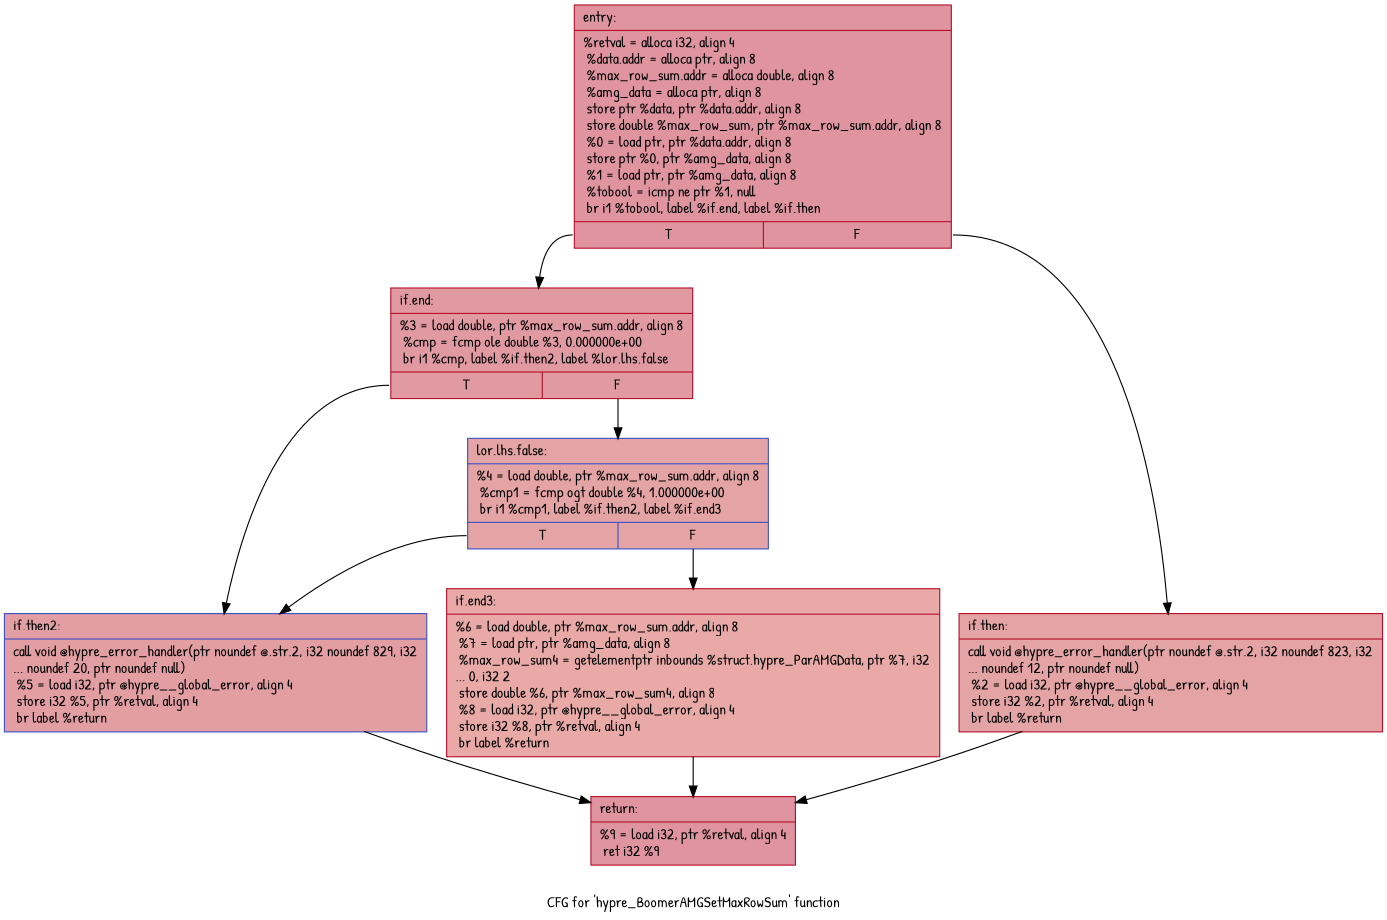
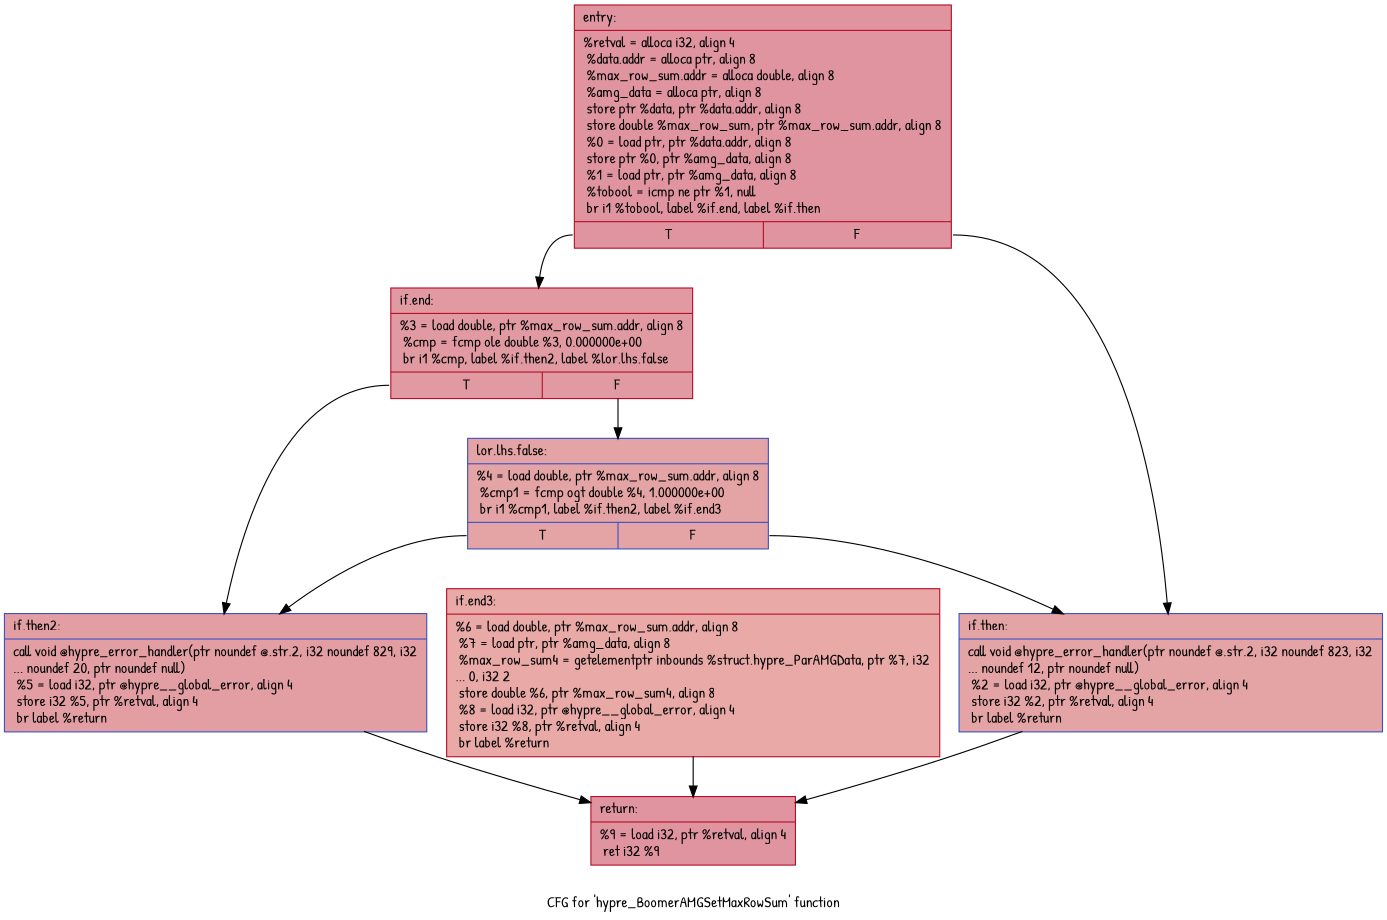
(693, 563) -> (915, 558)
(1171, 673) -> (1171, 673)
